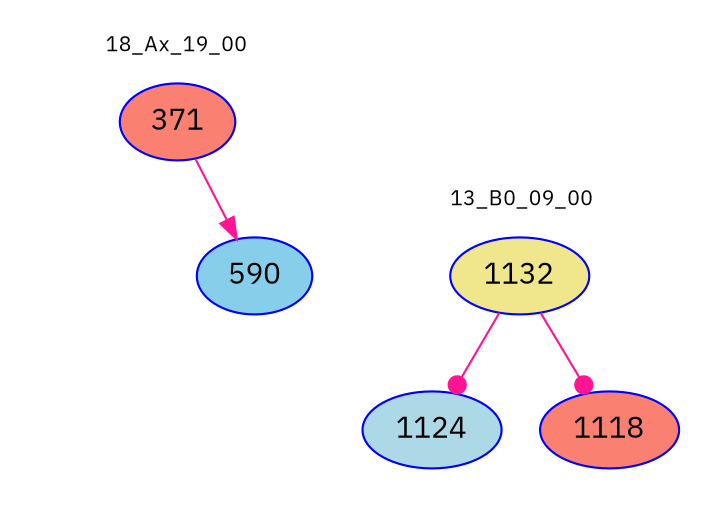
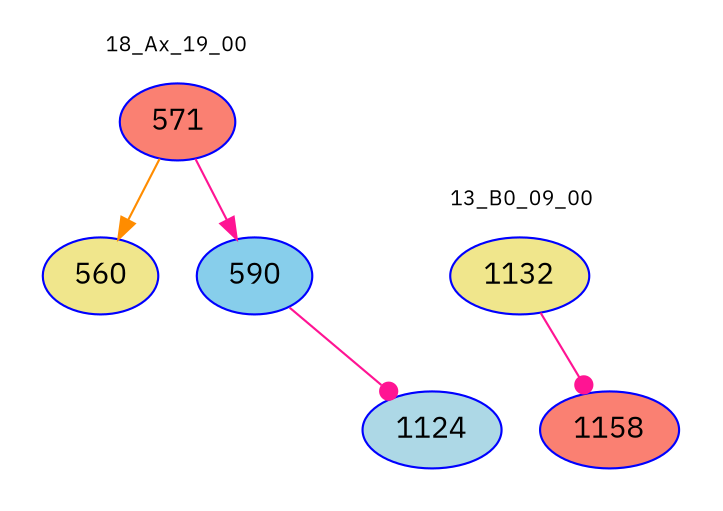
(178, 122) -> (178, 122)
none -> (101, 276)
(480, 345) -> (333, 344)
(610, 430) -> (610, 430)
